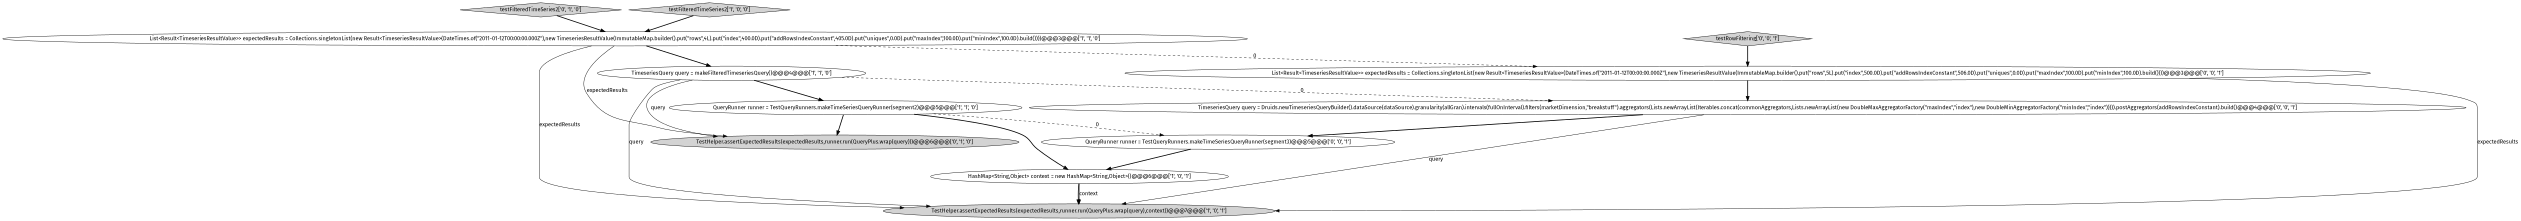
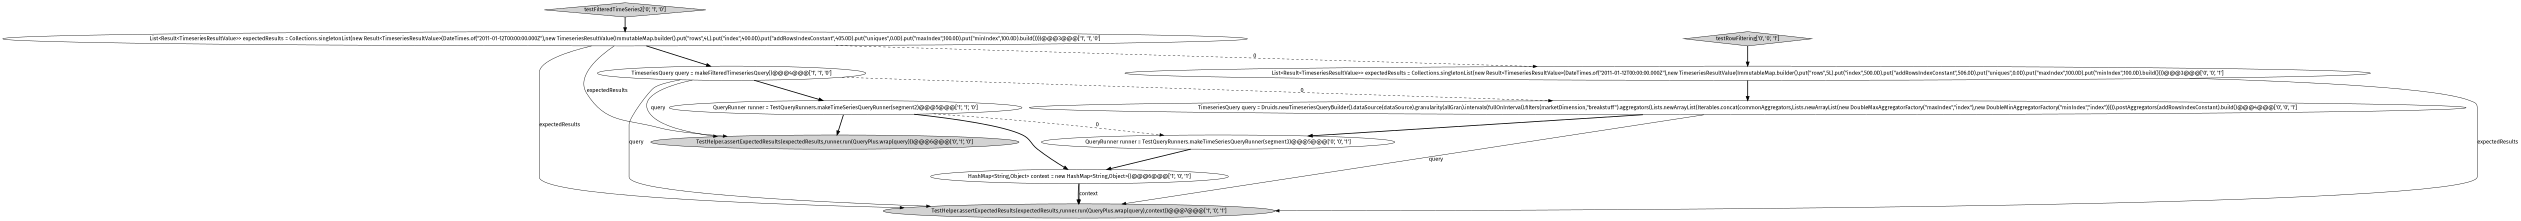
(709, 10) -> none
